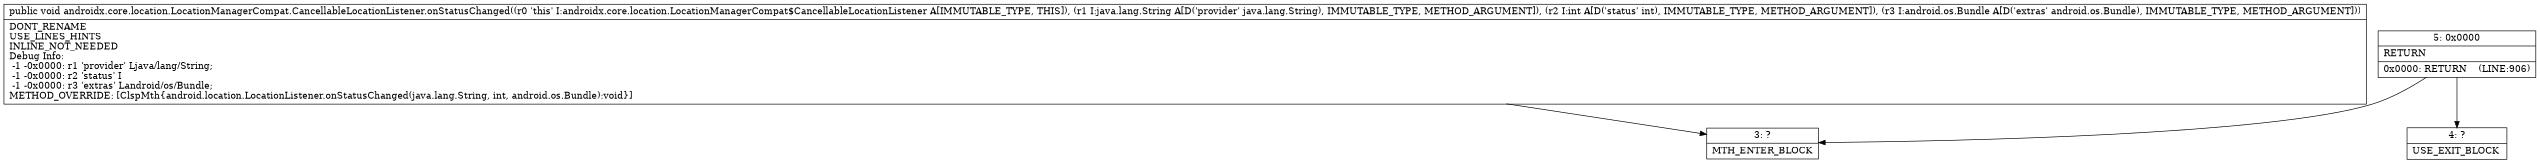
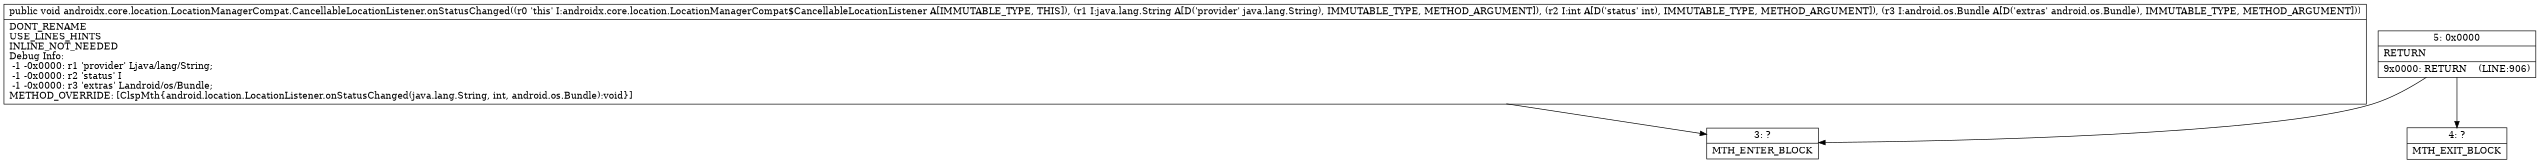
(2457, 69) -> (2457, 69)
(2456, 151) -> (2457, 151)
